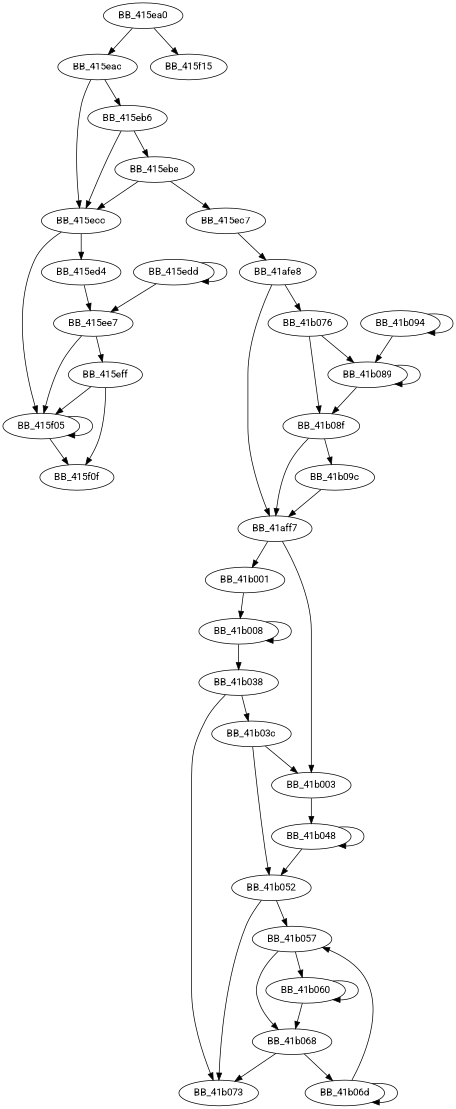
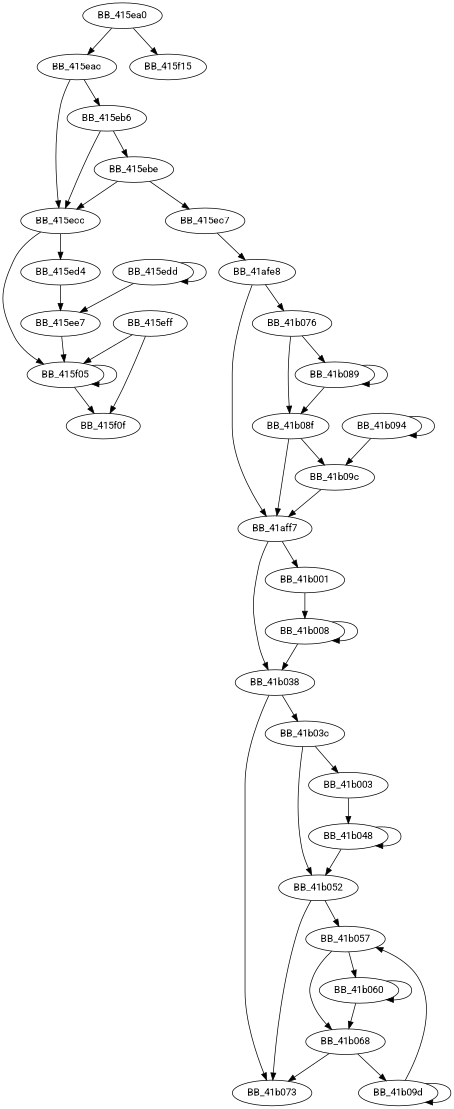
(99, 346) -> none
(386, 346) -> (361, 449)
(311, 650) -> (254, 602)
(345, 1093) -> (398, 1093)
